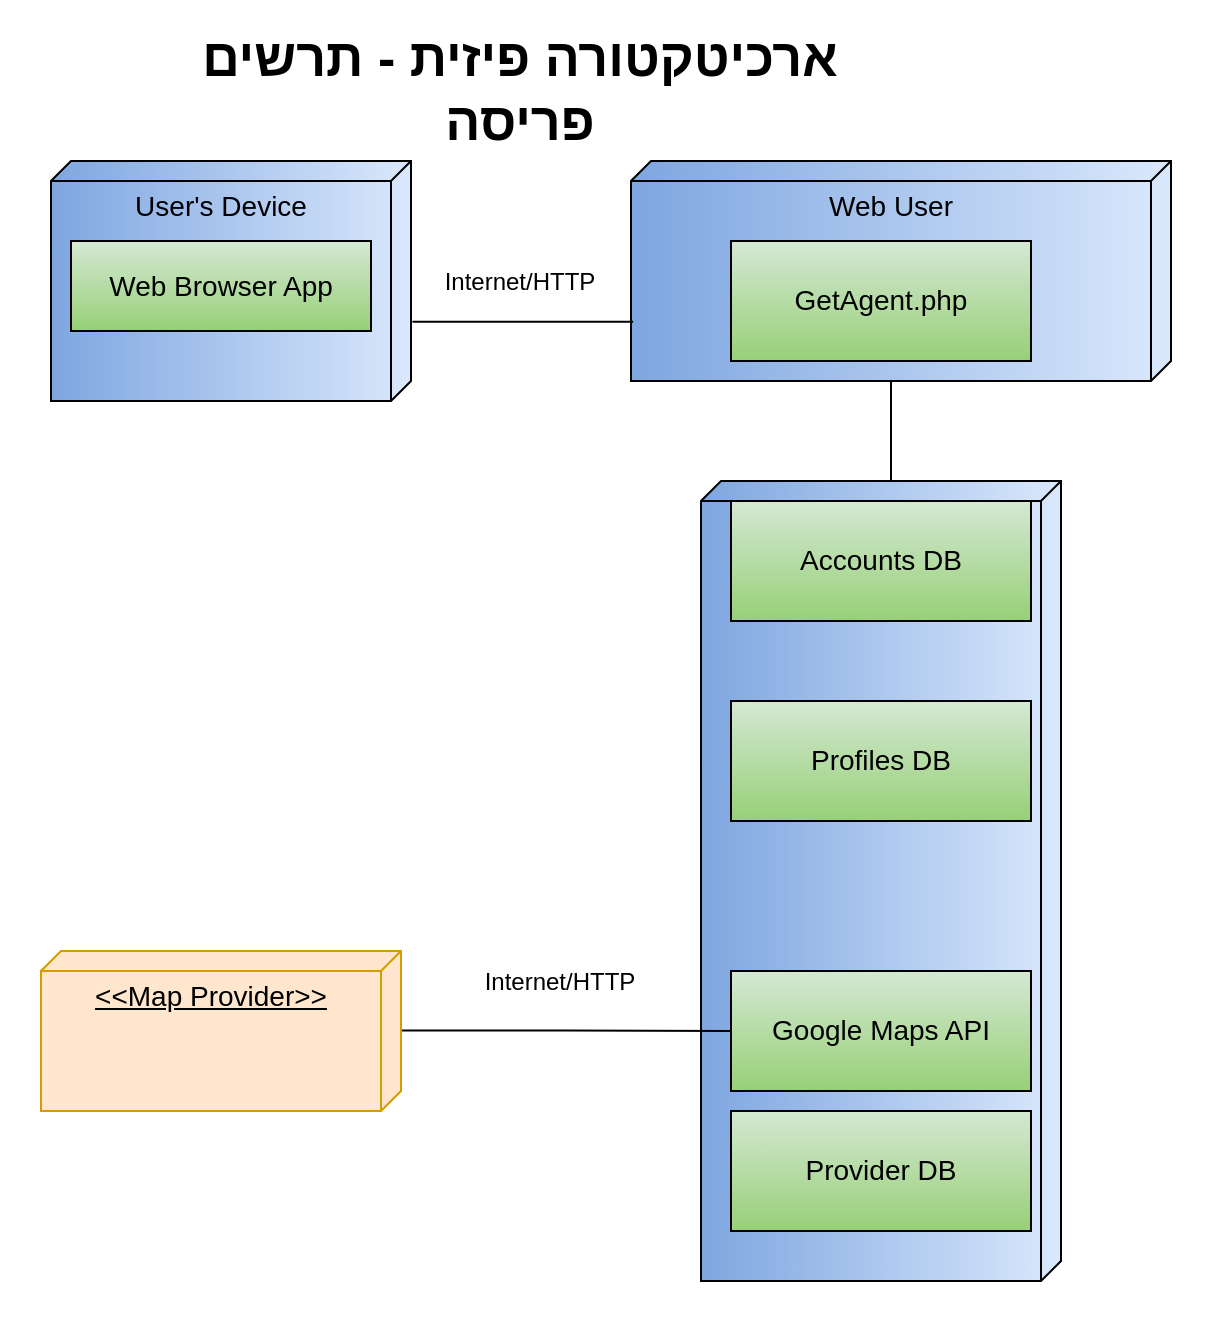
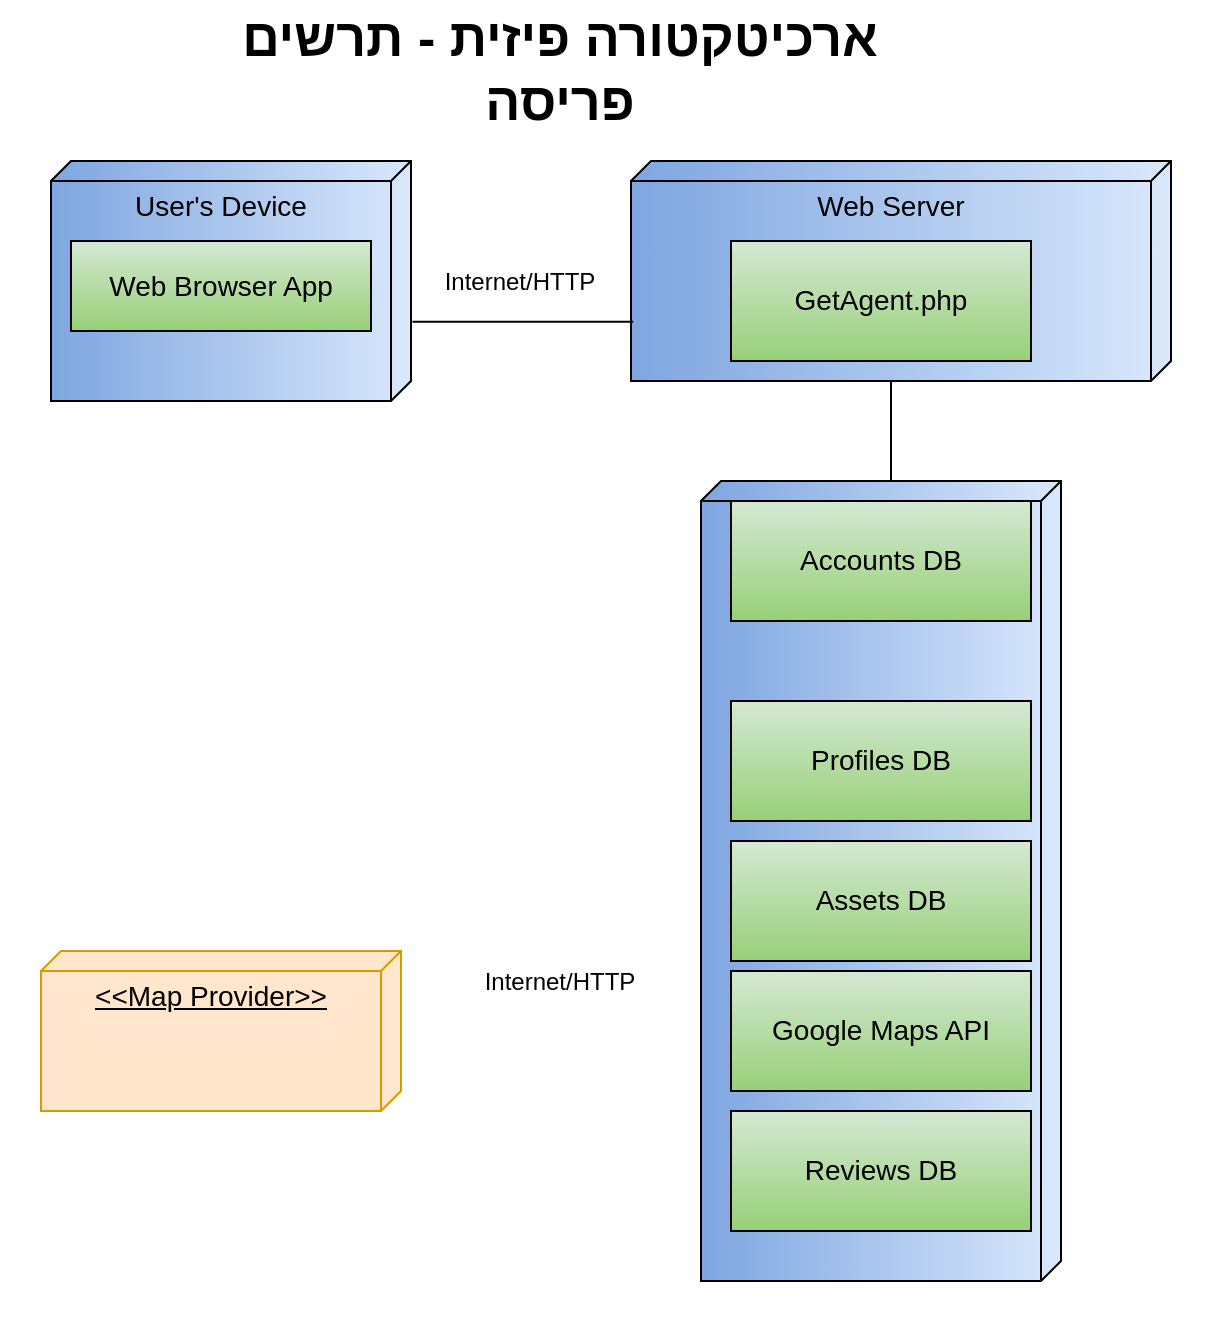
(521, 91) -> (561, 71)
(892, 208) -> (892, 208)
none -> (881, 901)
(567, 1031) -> none
(882, 1171) -> (882, 1171)
